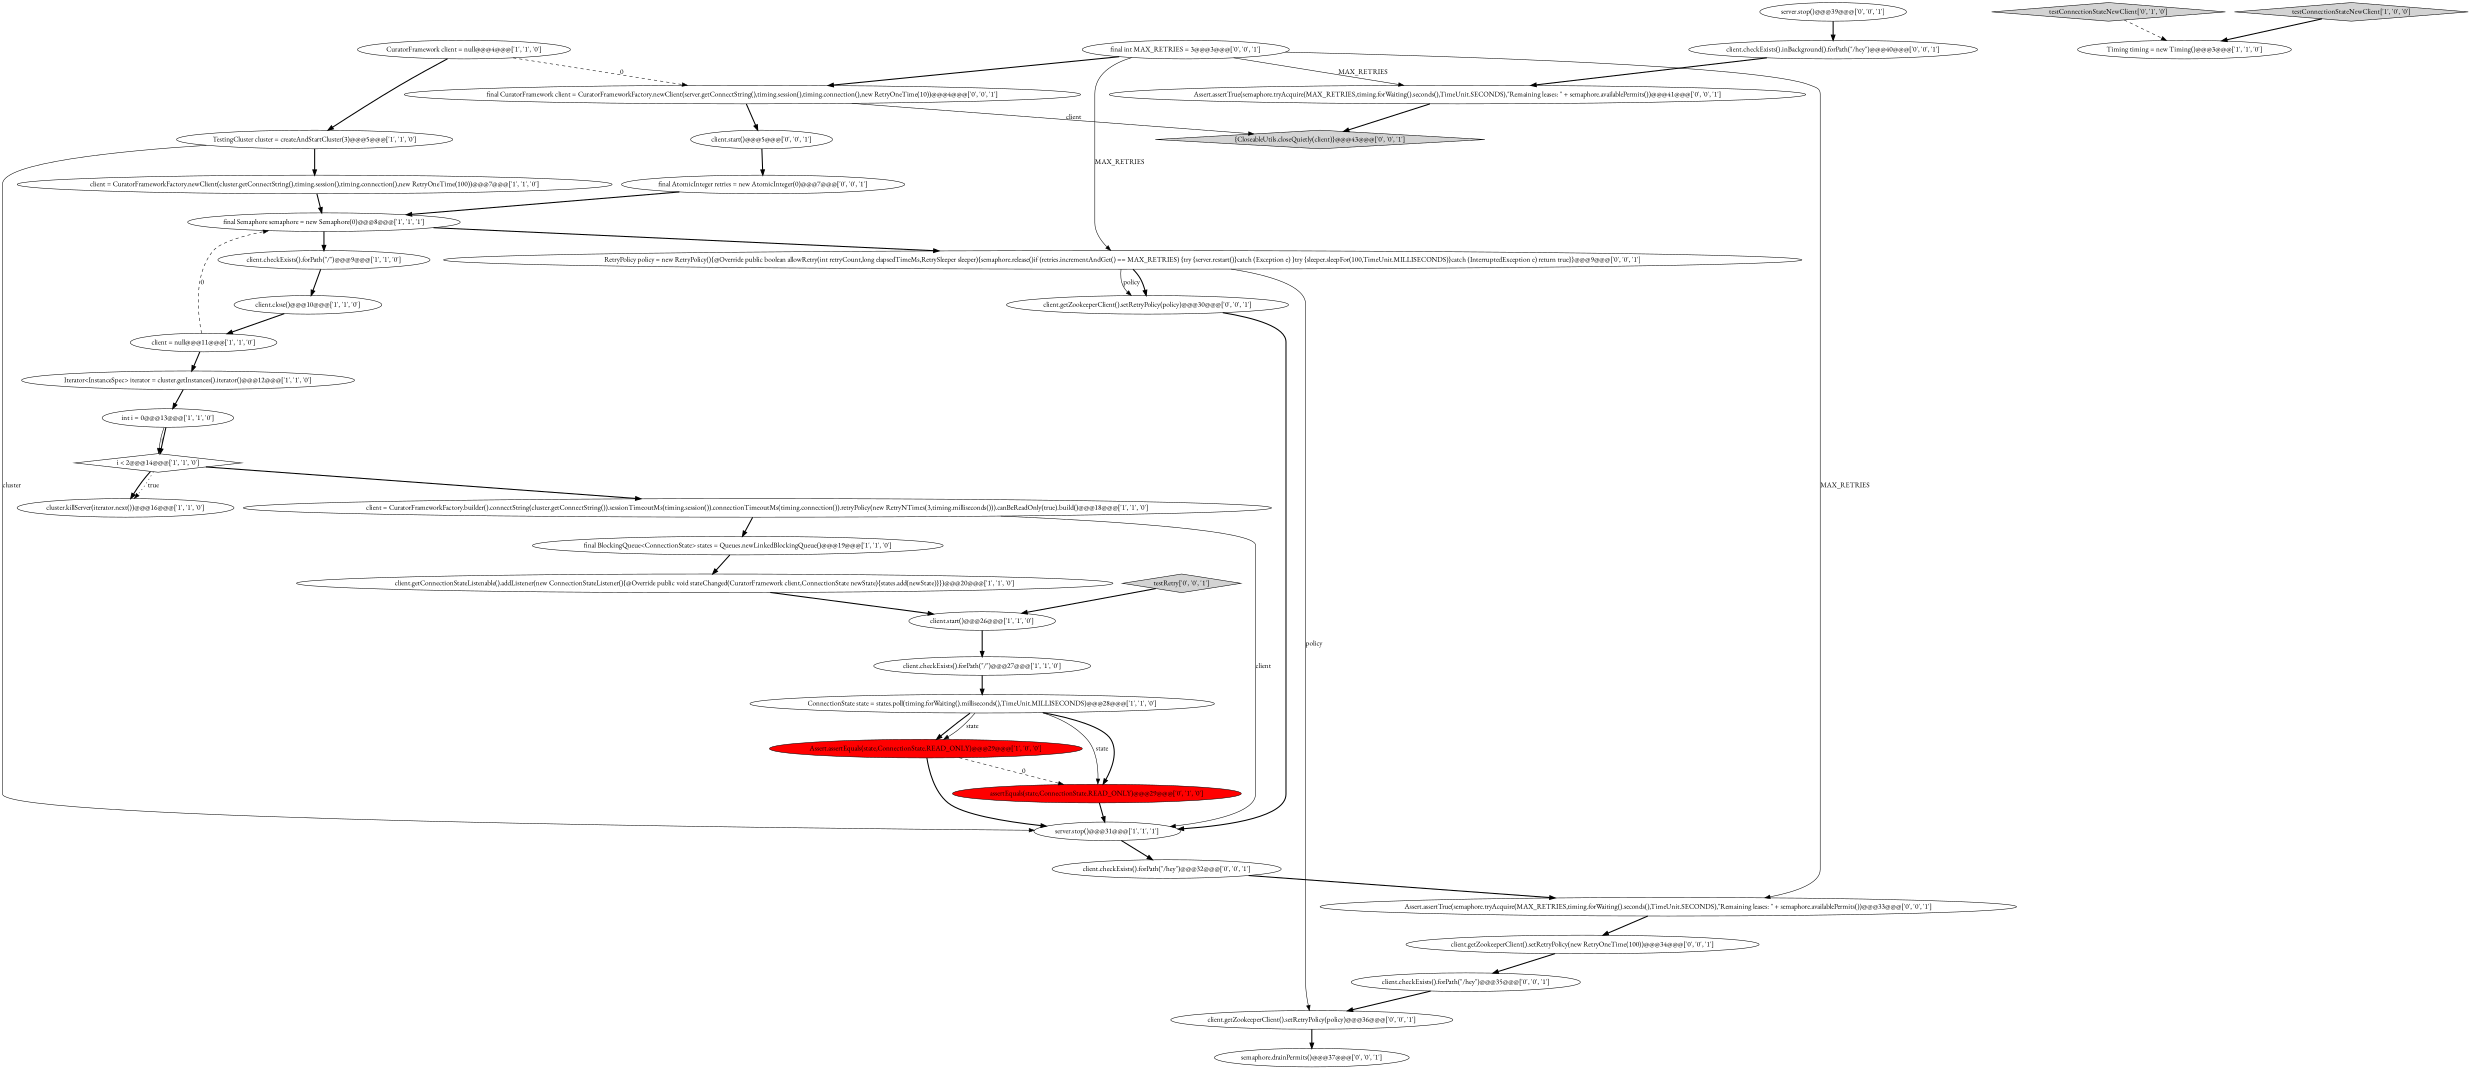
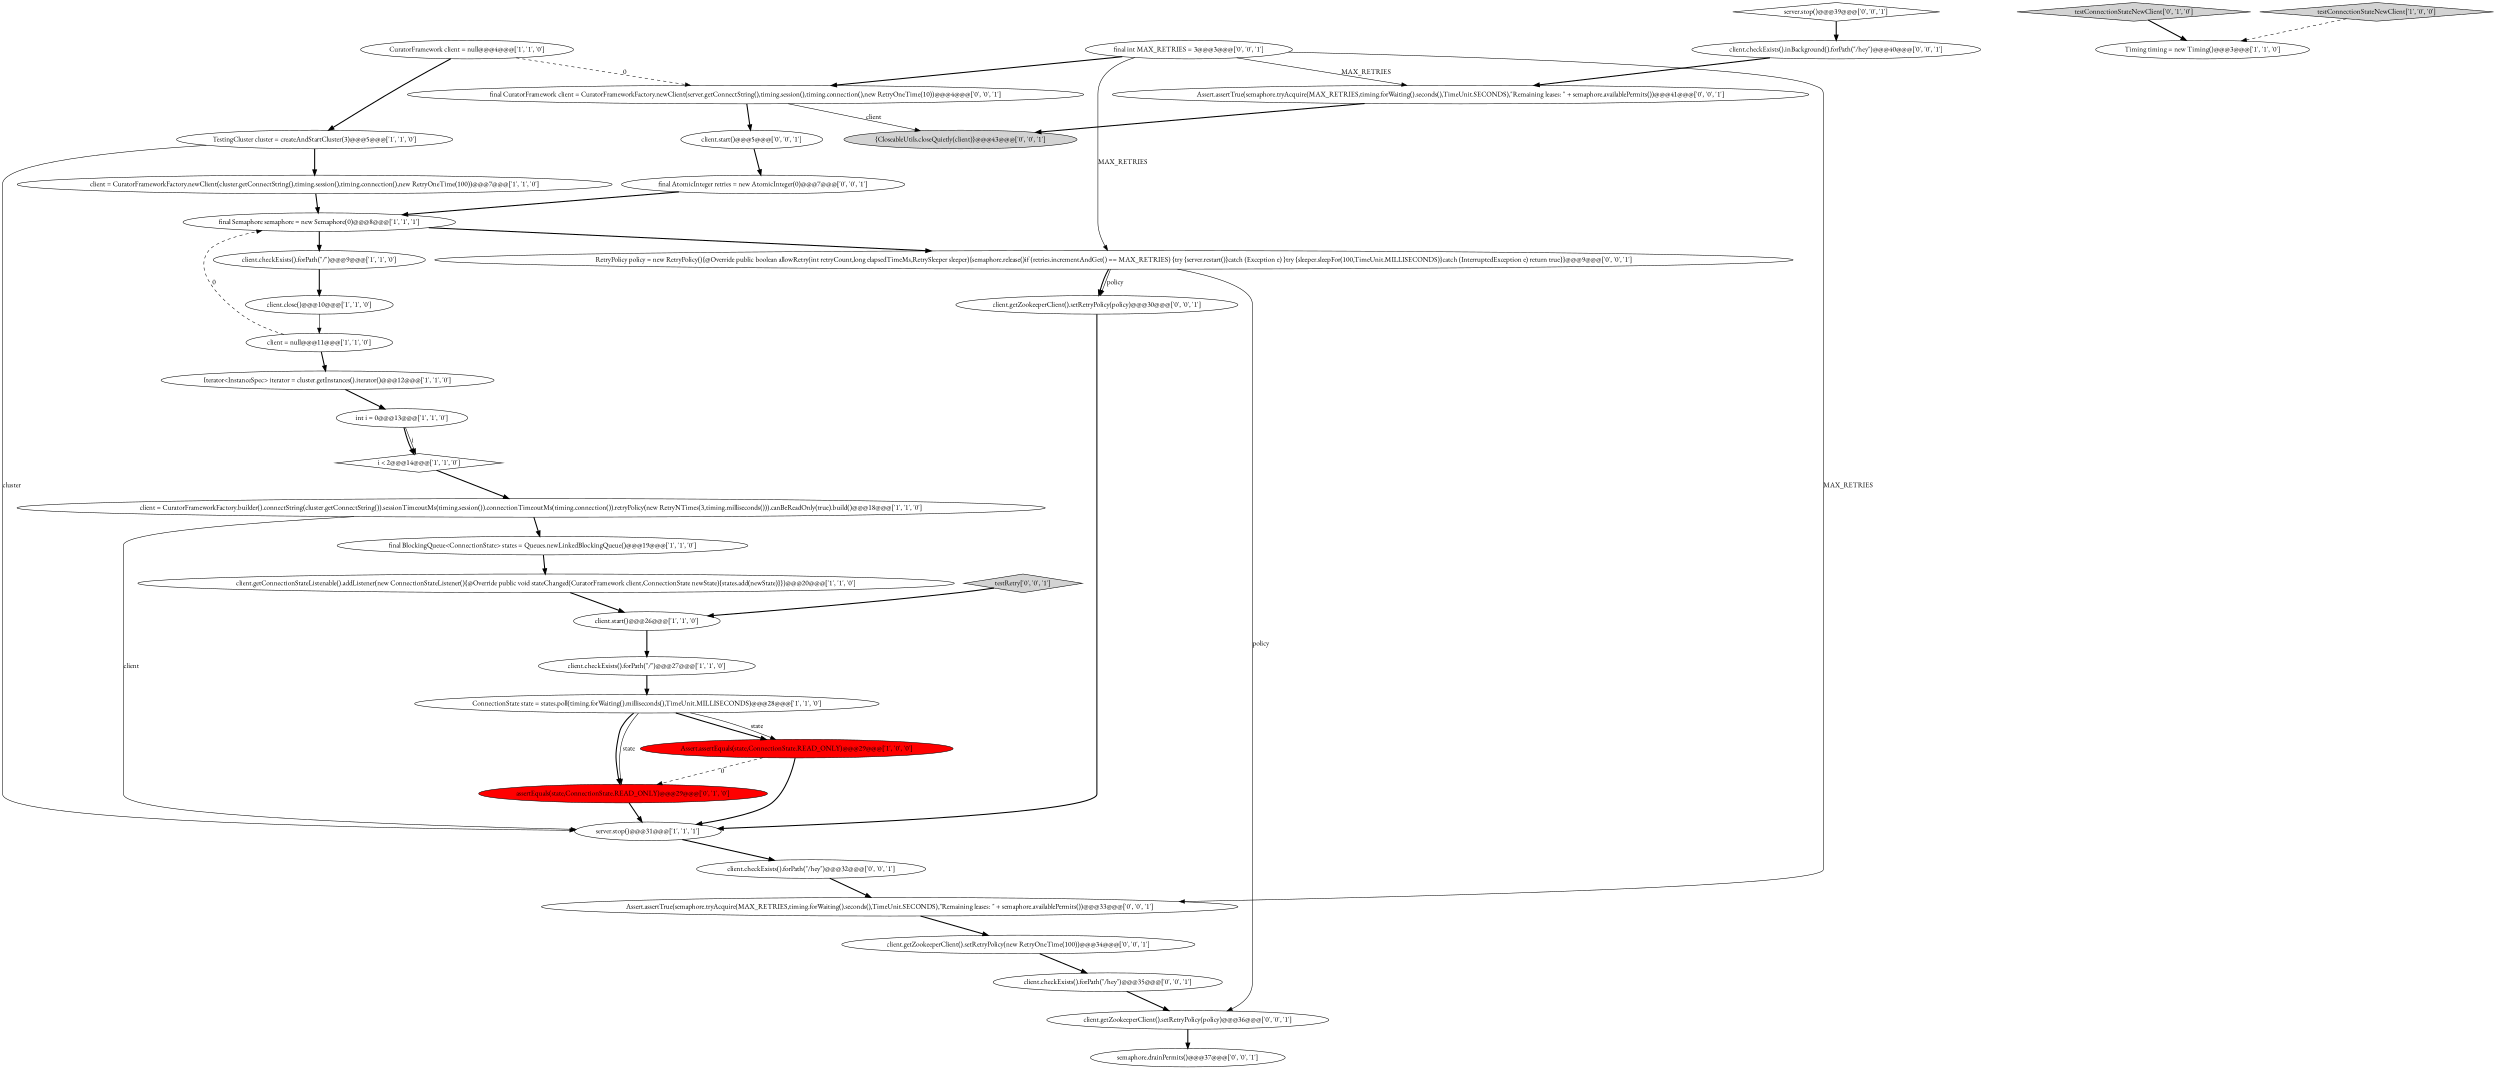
(1833, 12) -> (1836, 12)
(2143, 29) -> (2165, 29)
(2274, 29) -> (2296, 29)
(1320, 140) -> (960, 140)
(258, 323) -> (319, 321)
(126, 508) -> none
